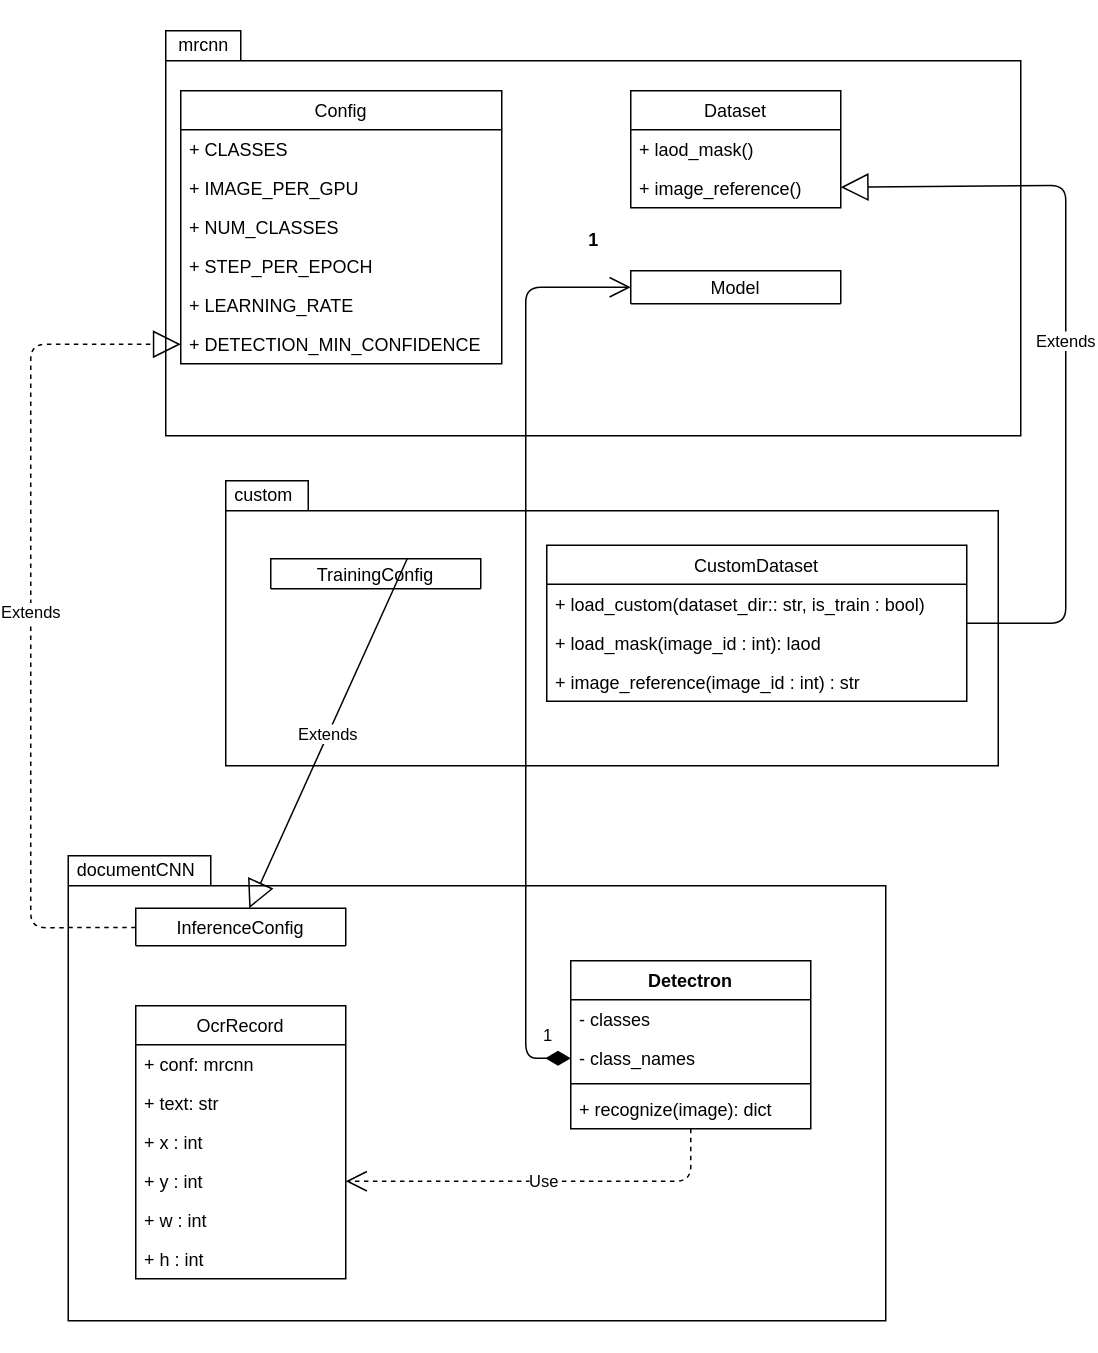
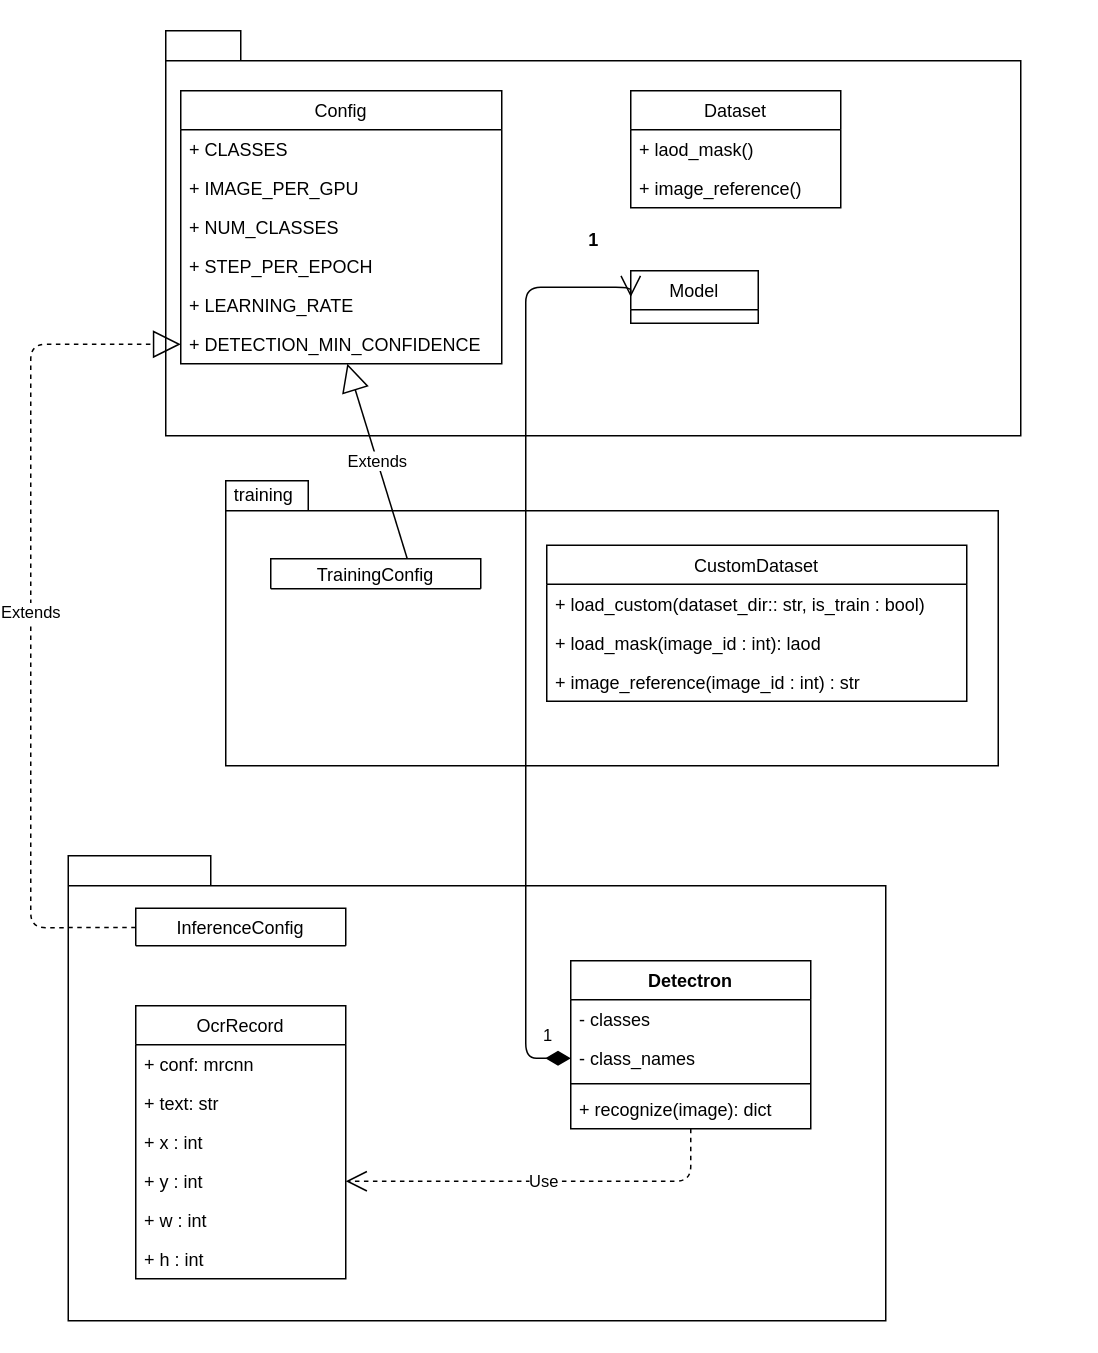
(203, 46) -> none
(736, 287) -> (695, 297)
(1066, 355) -> none
(264, 496) -> (264, 496)
(333, 722) -> (381, 473)
(136, 871) -> none
